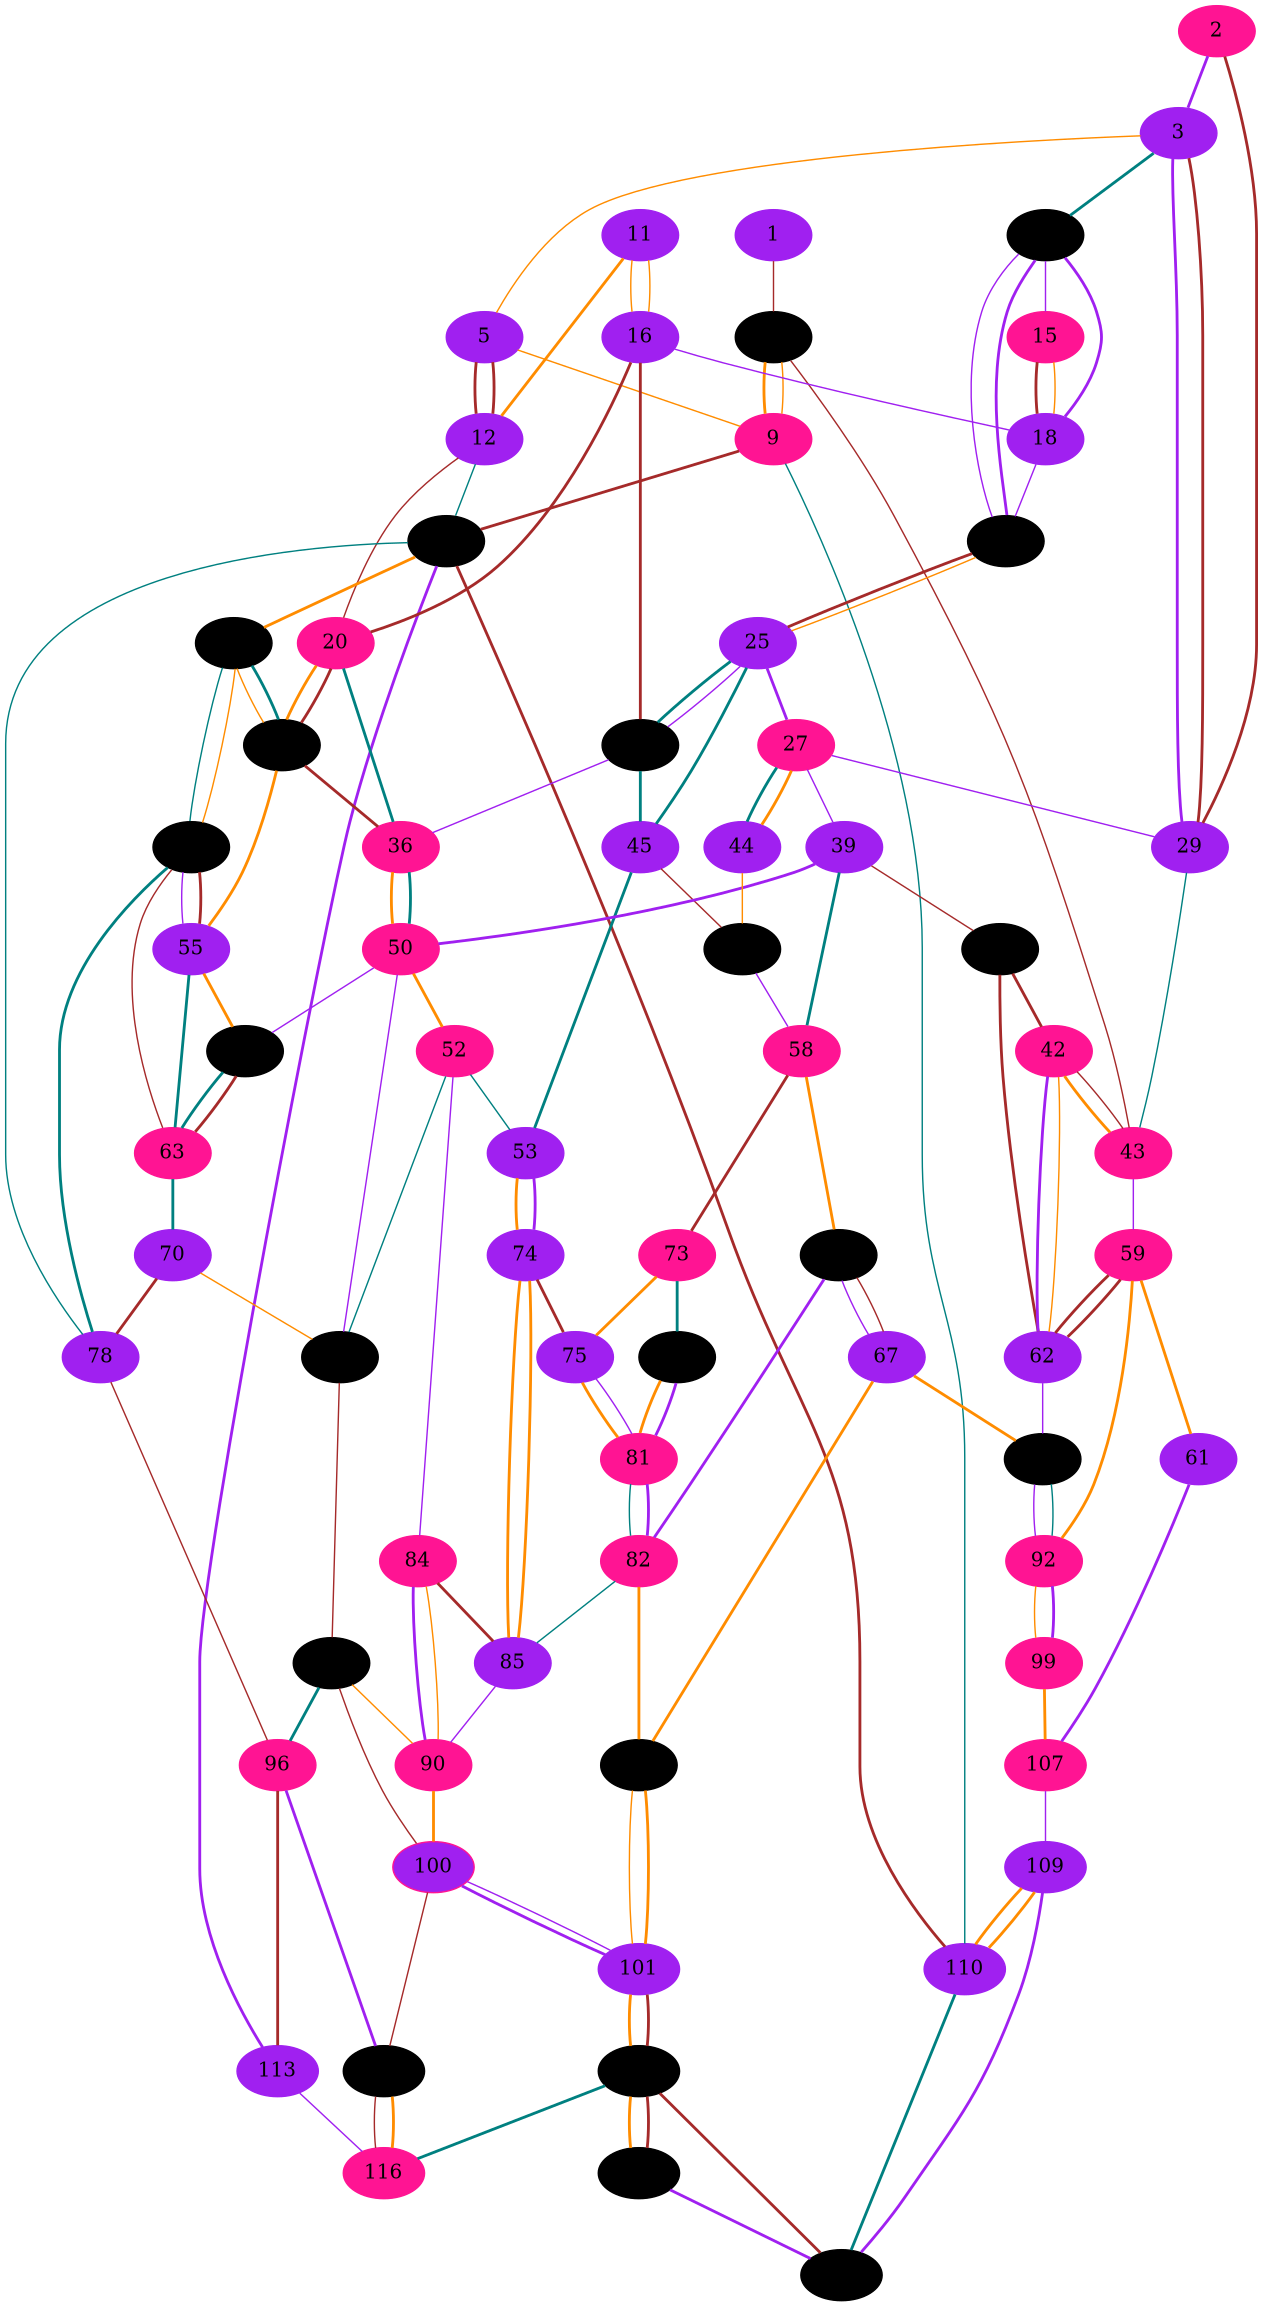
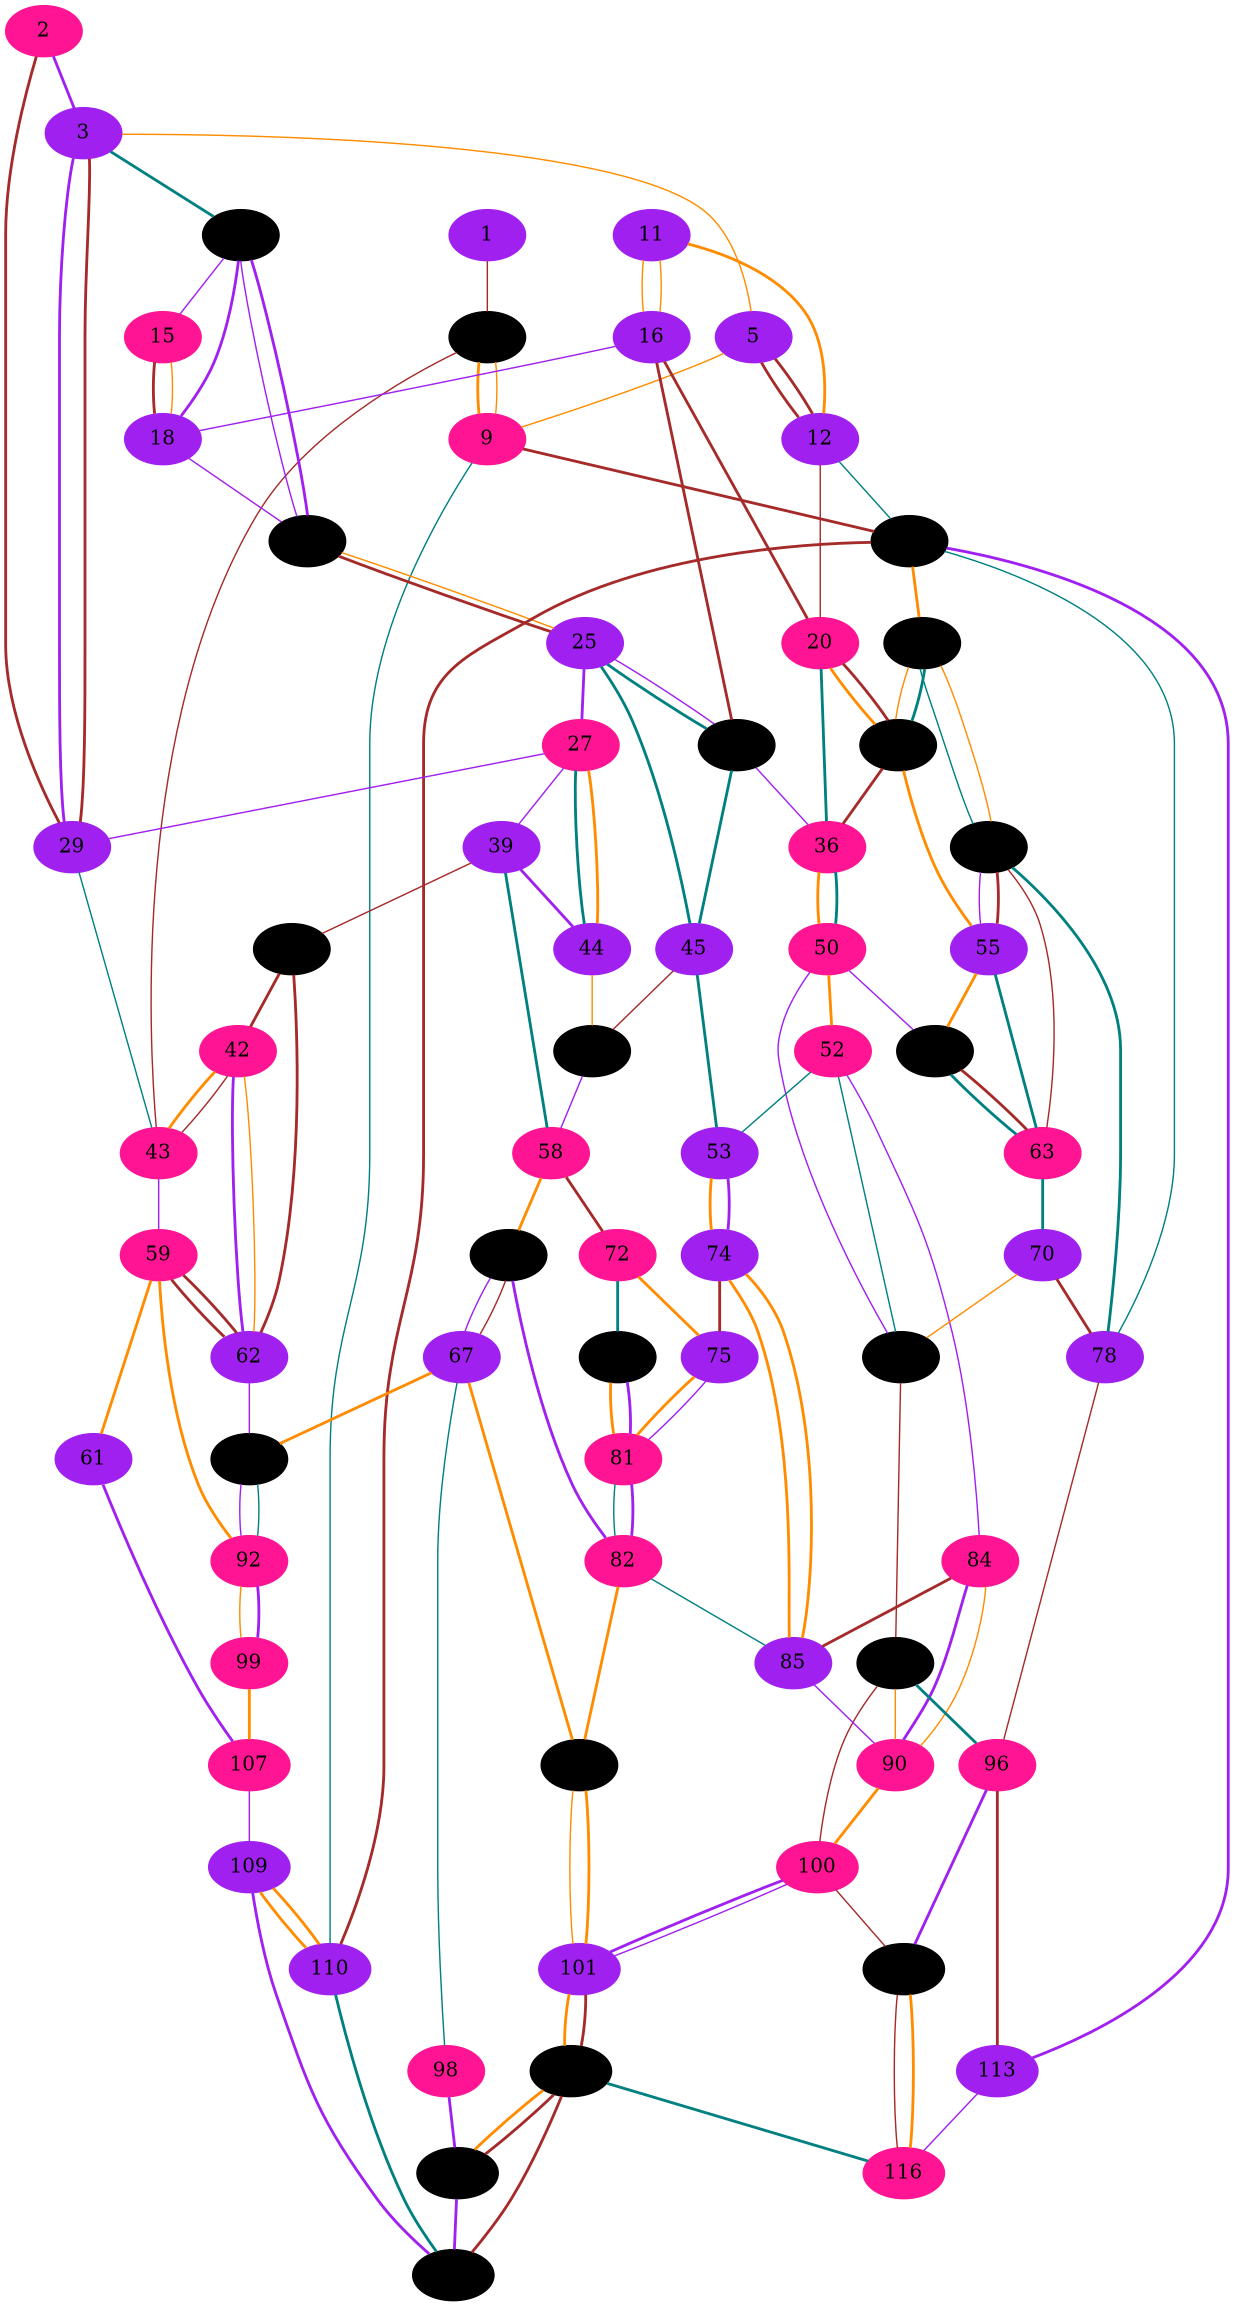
(629, 914) -> (547, 898)
(677, 1255) -> (618, 1255)
(434, 1867) -> (817, 1867)
none -> (446, 2071)
